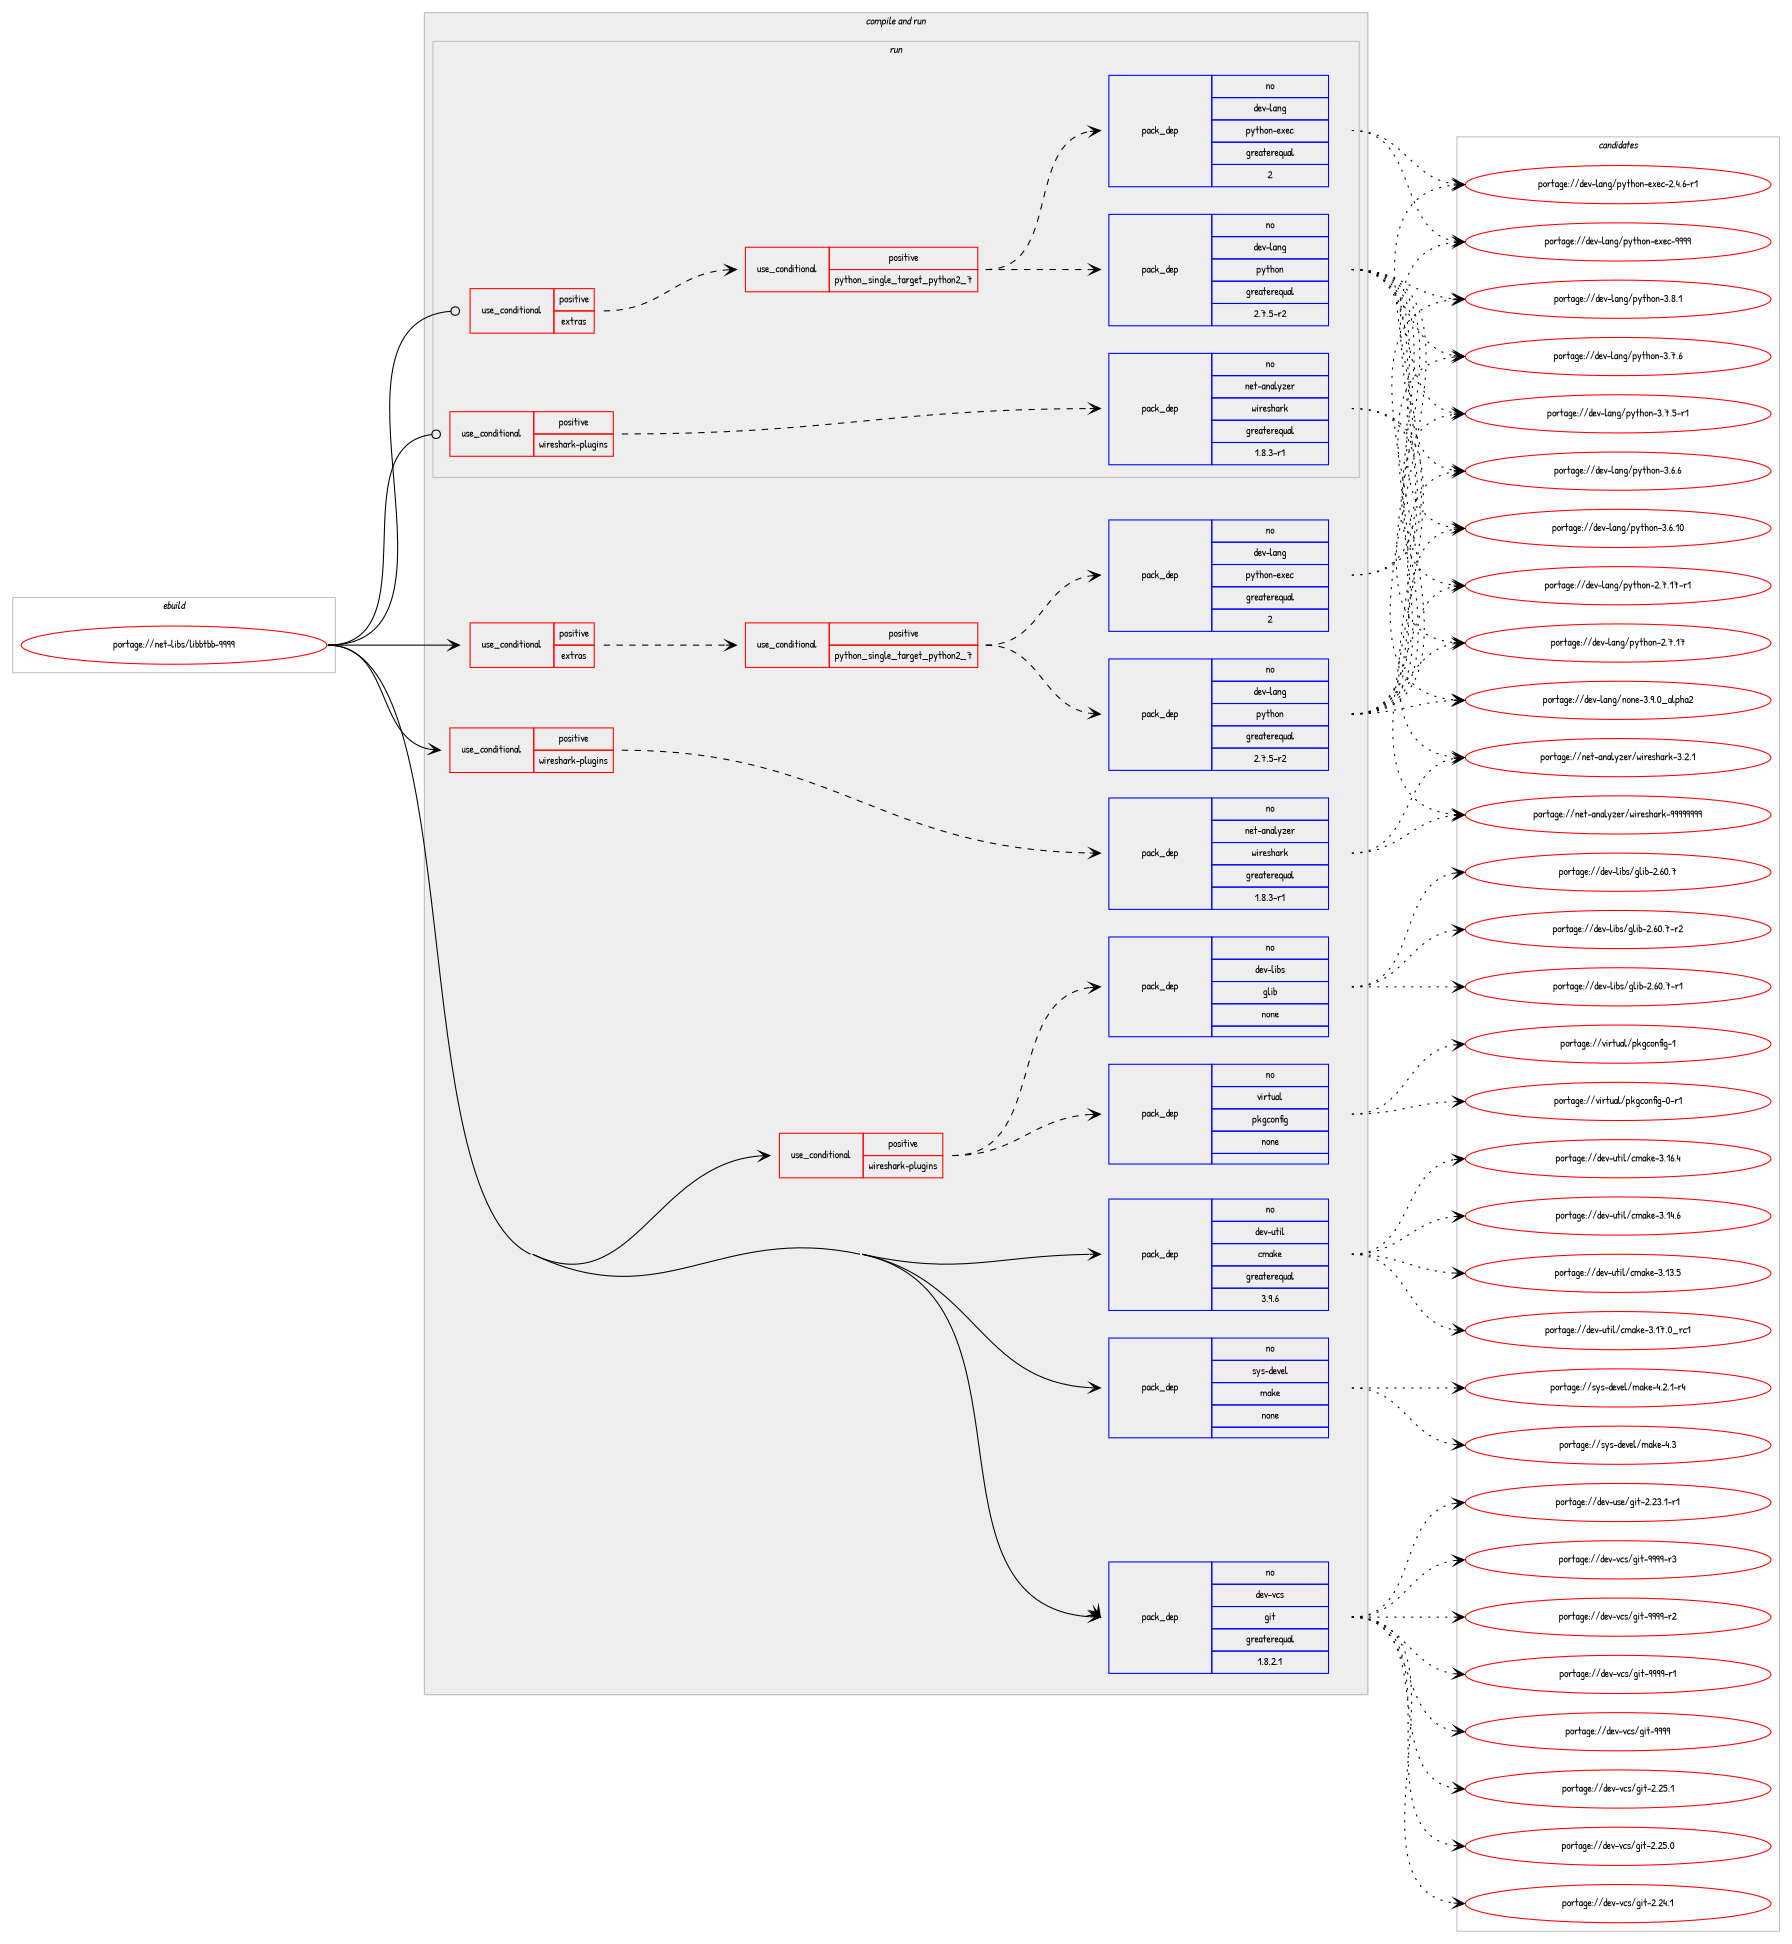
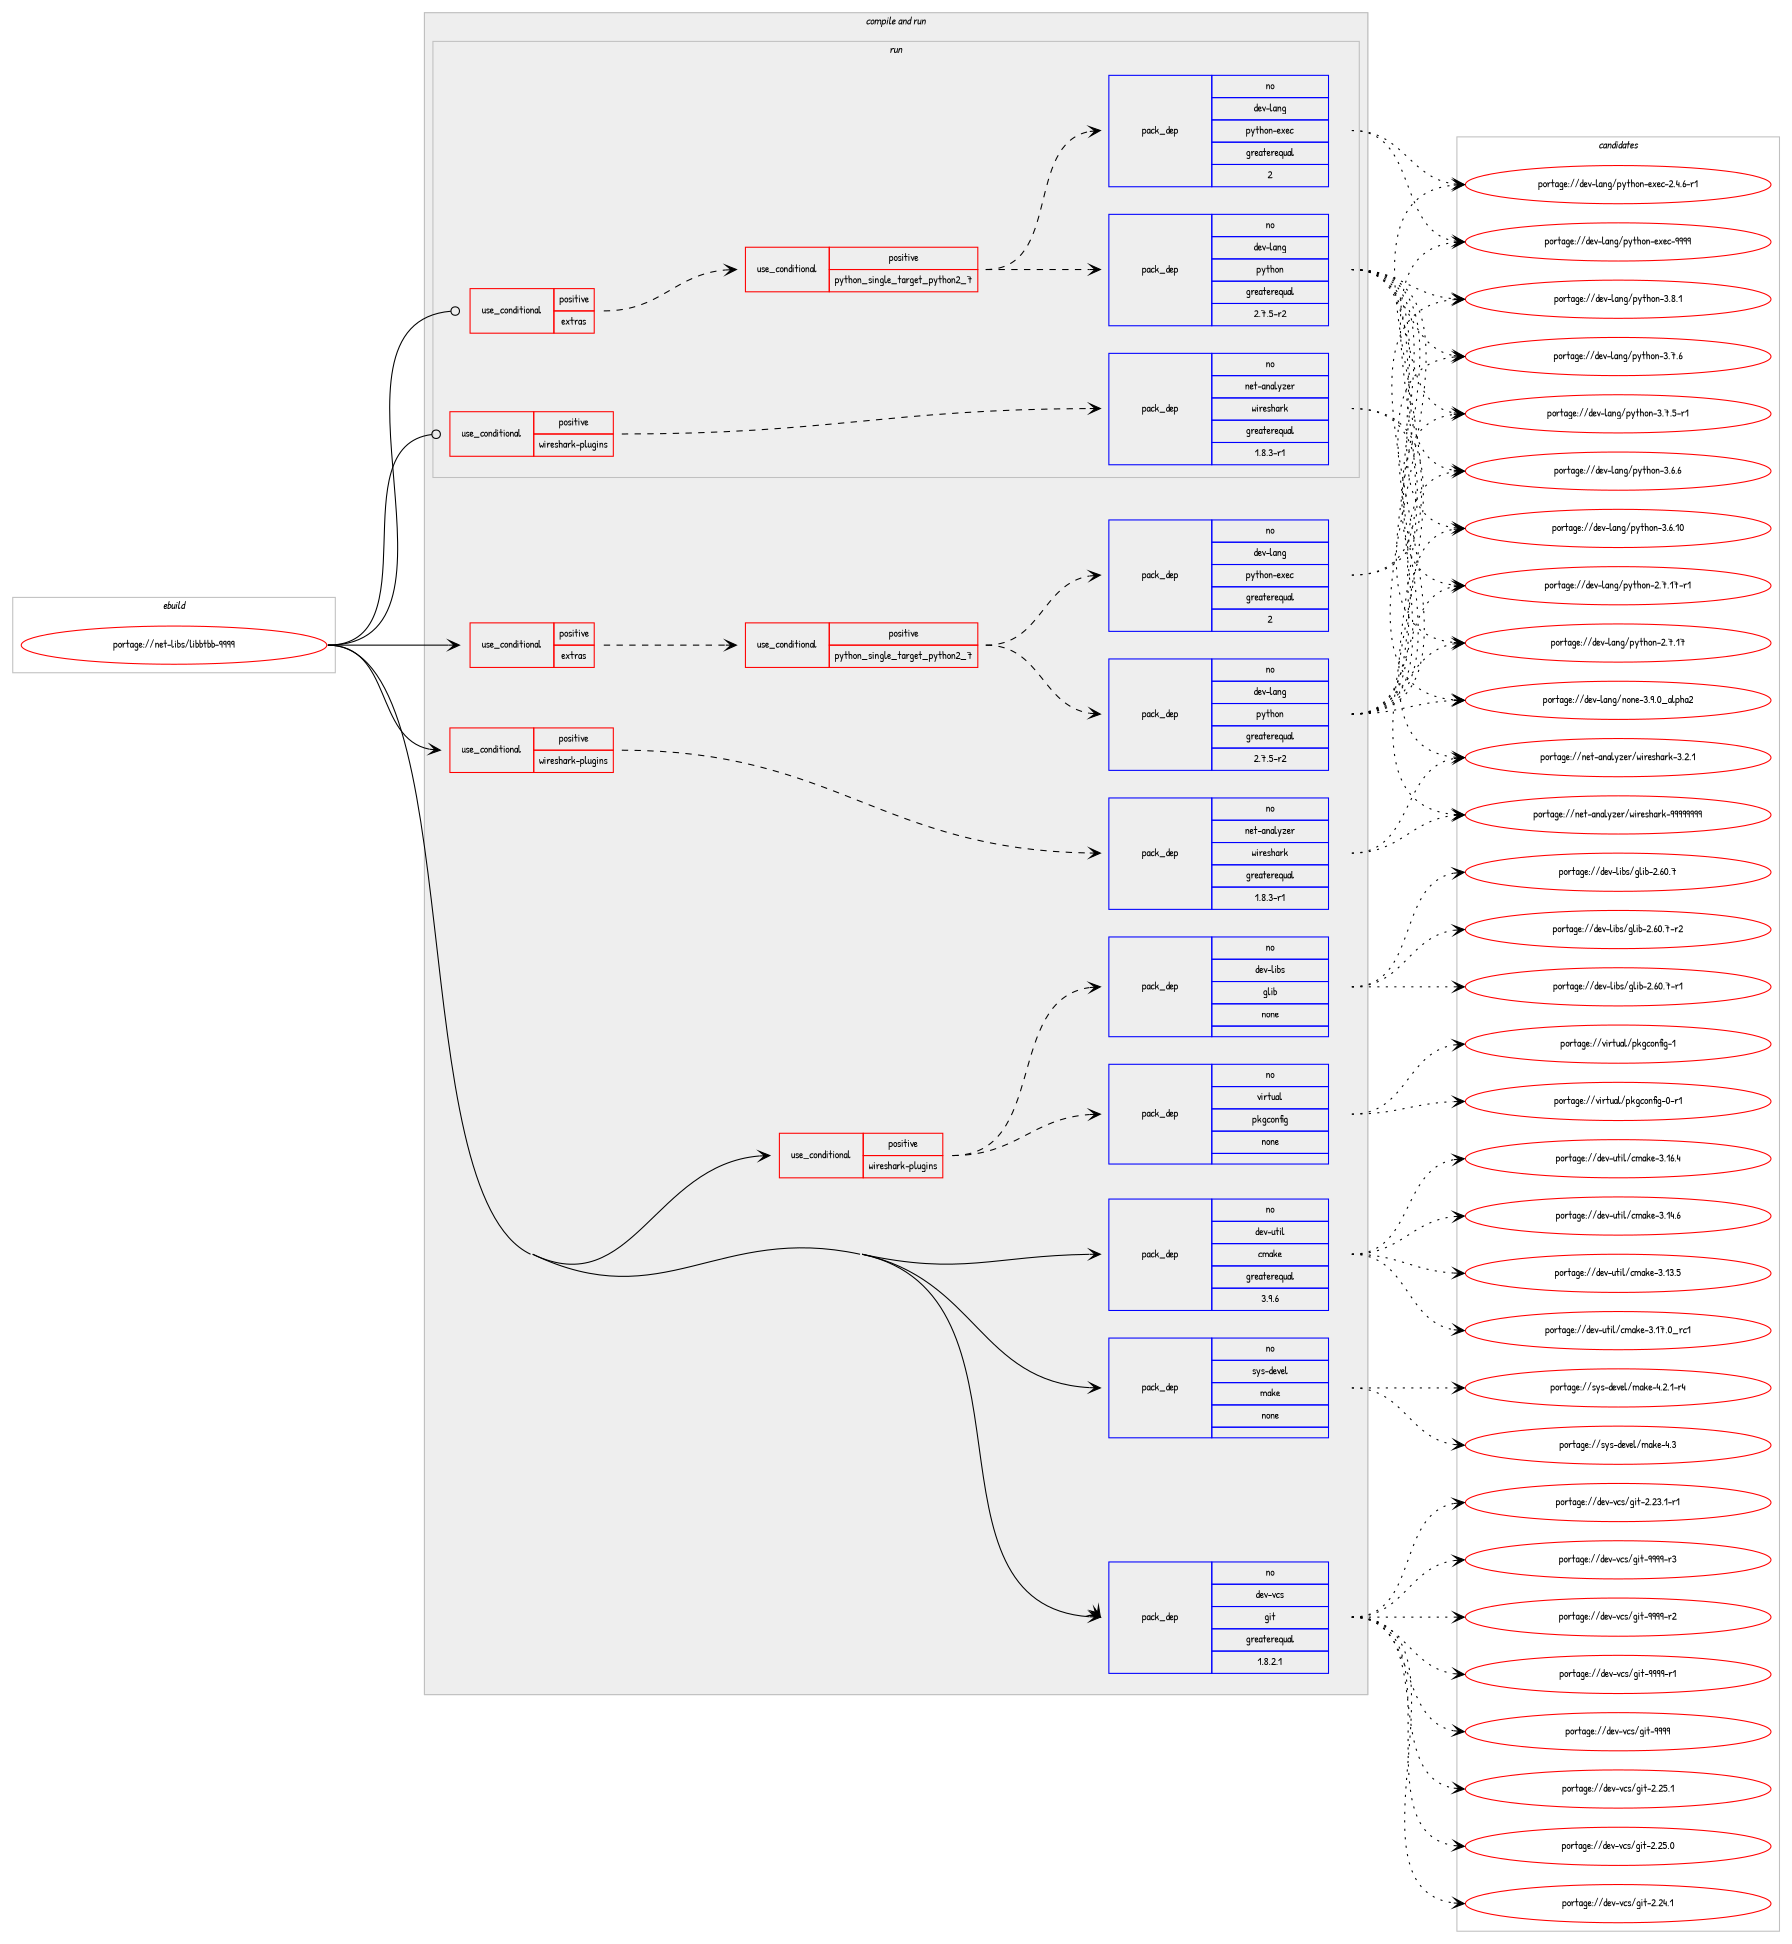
(1618, 1503) -> (1618, 1503)
